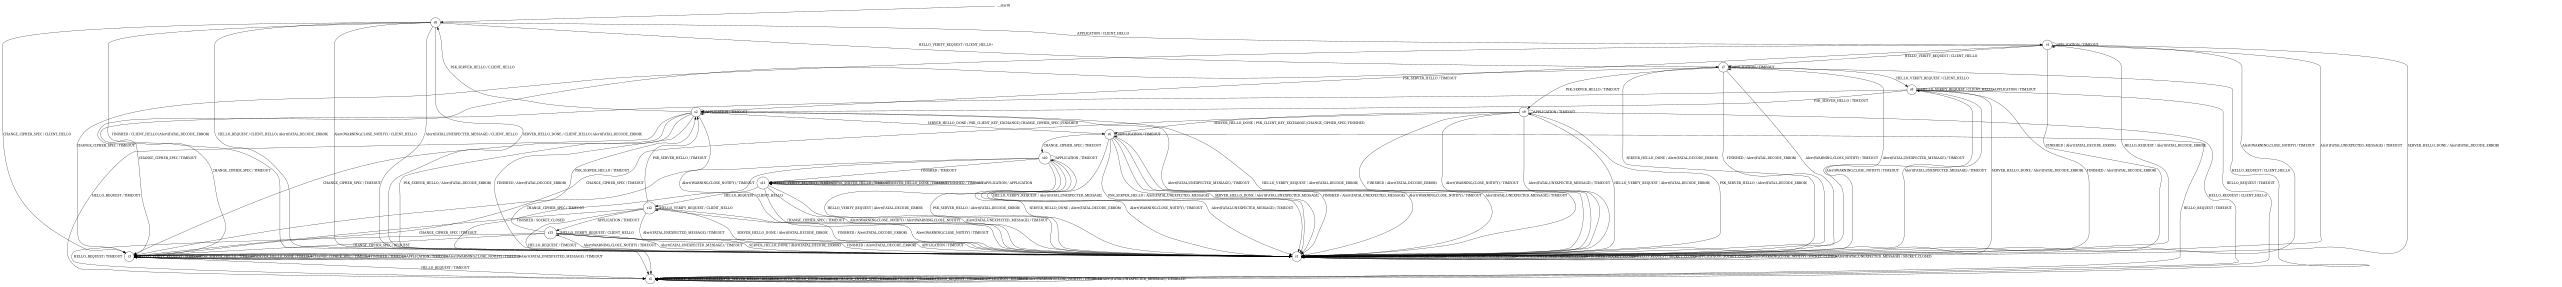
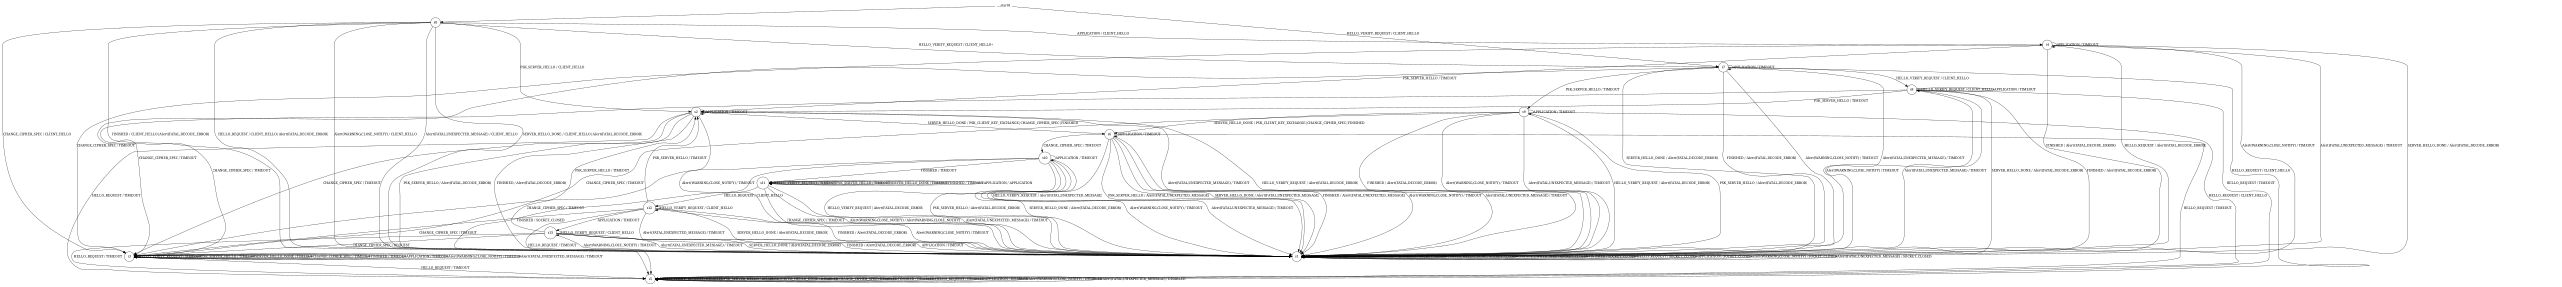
(1887, 56) -> (1364, 36)
(544, 104) -> (538, 99)
